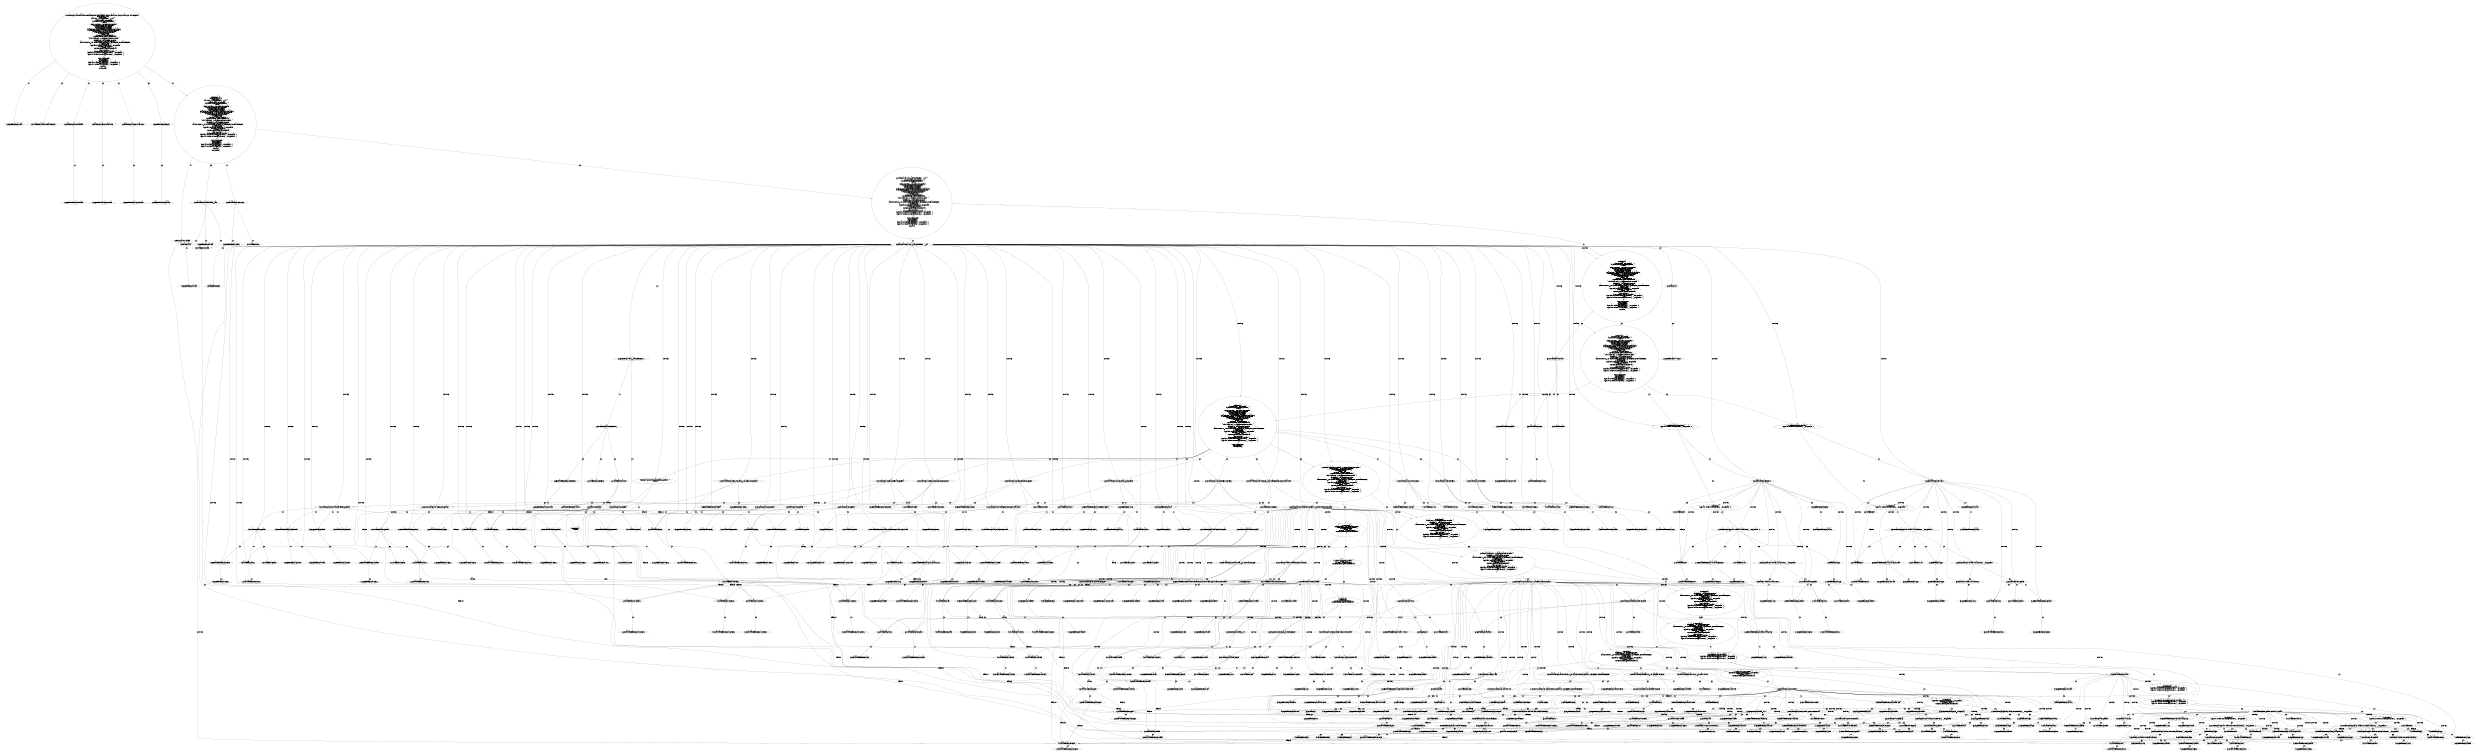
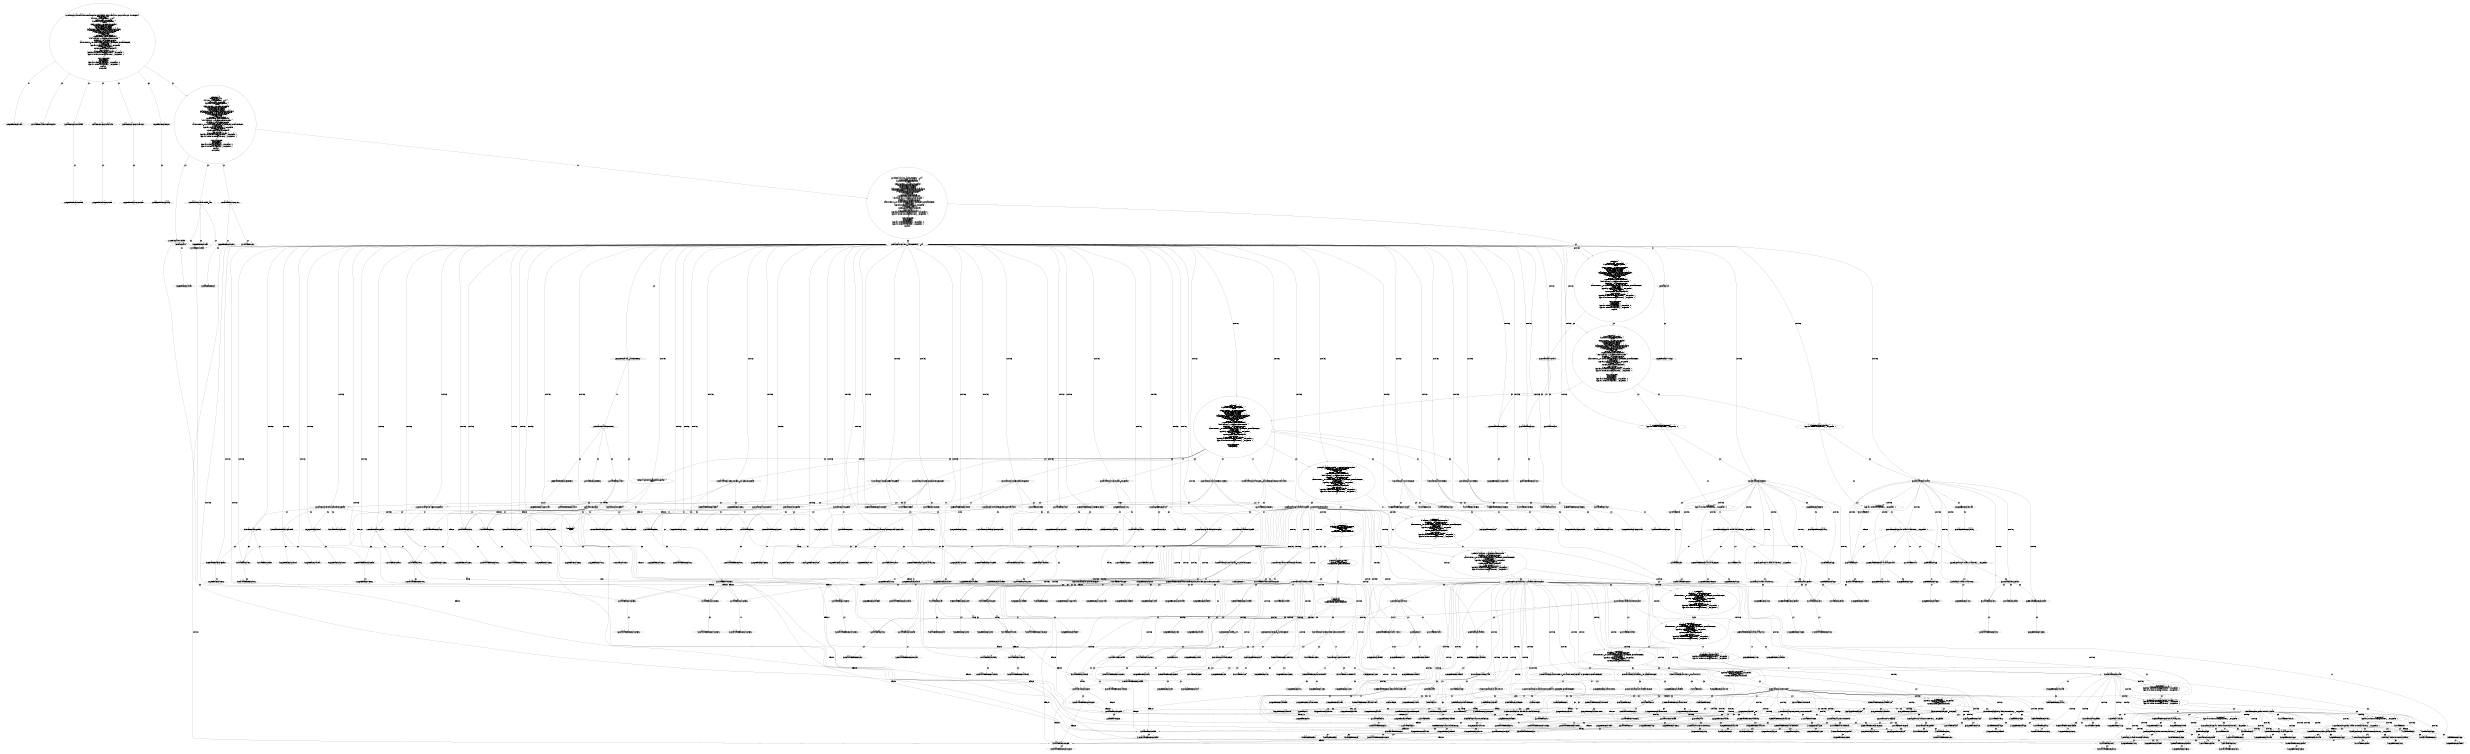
(1125, 719) -> (1113, 719)
(2138, 743) -> (2129, 743)
